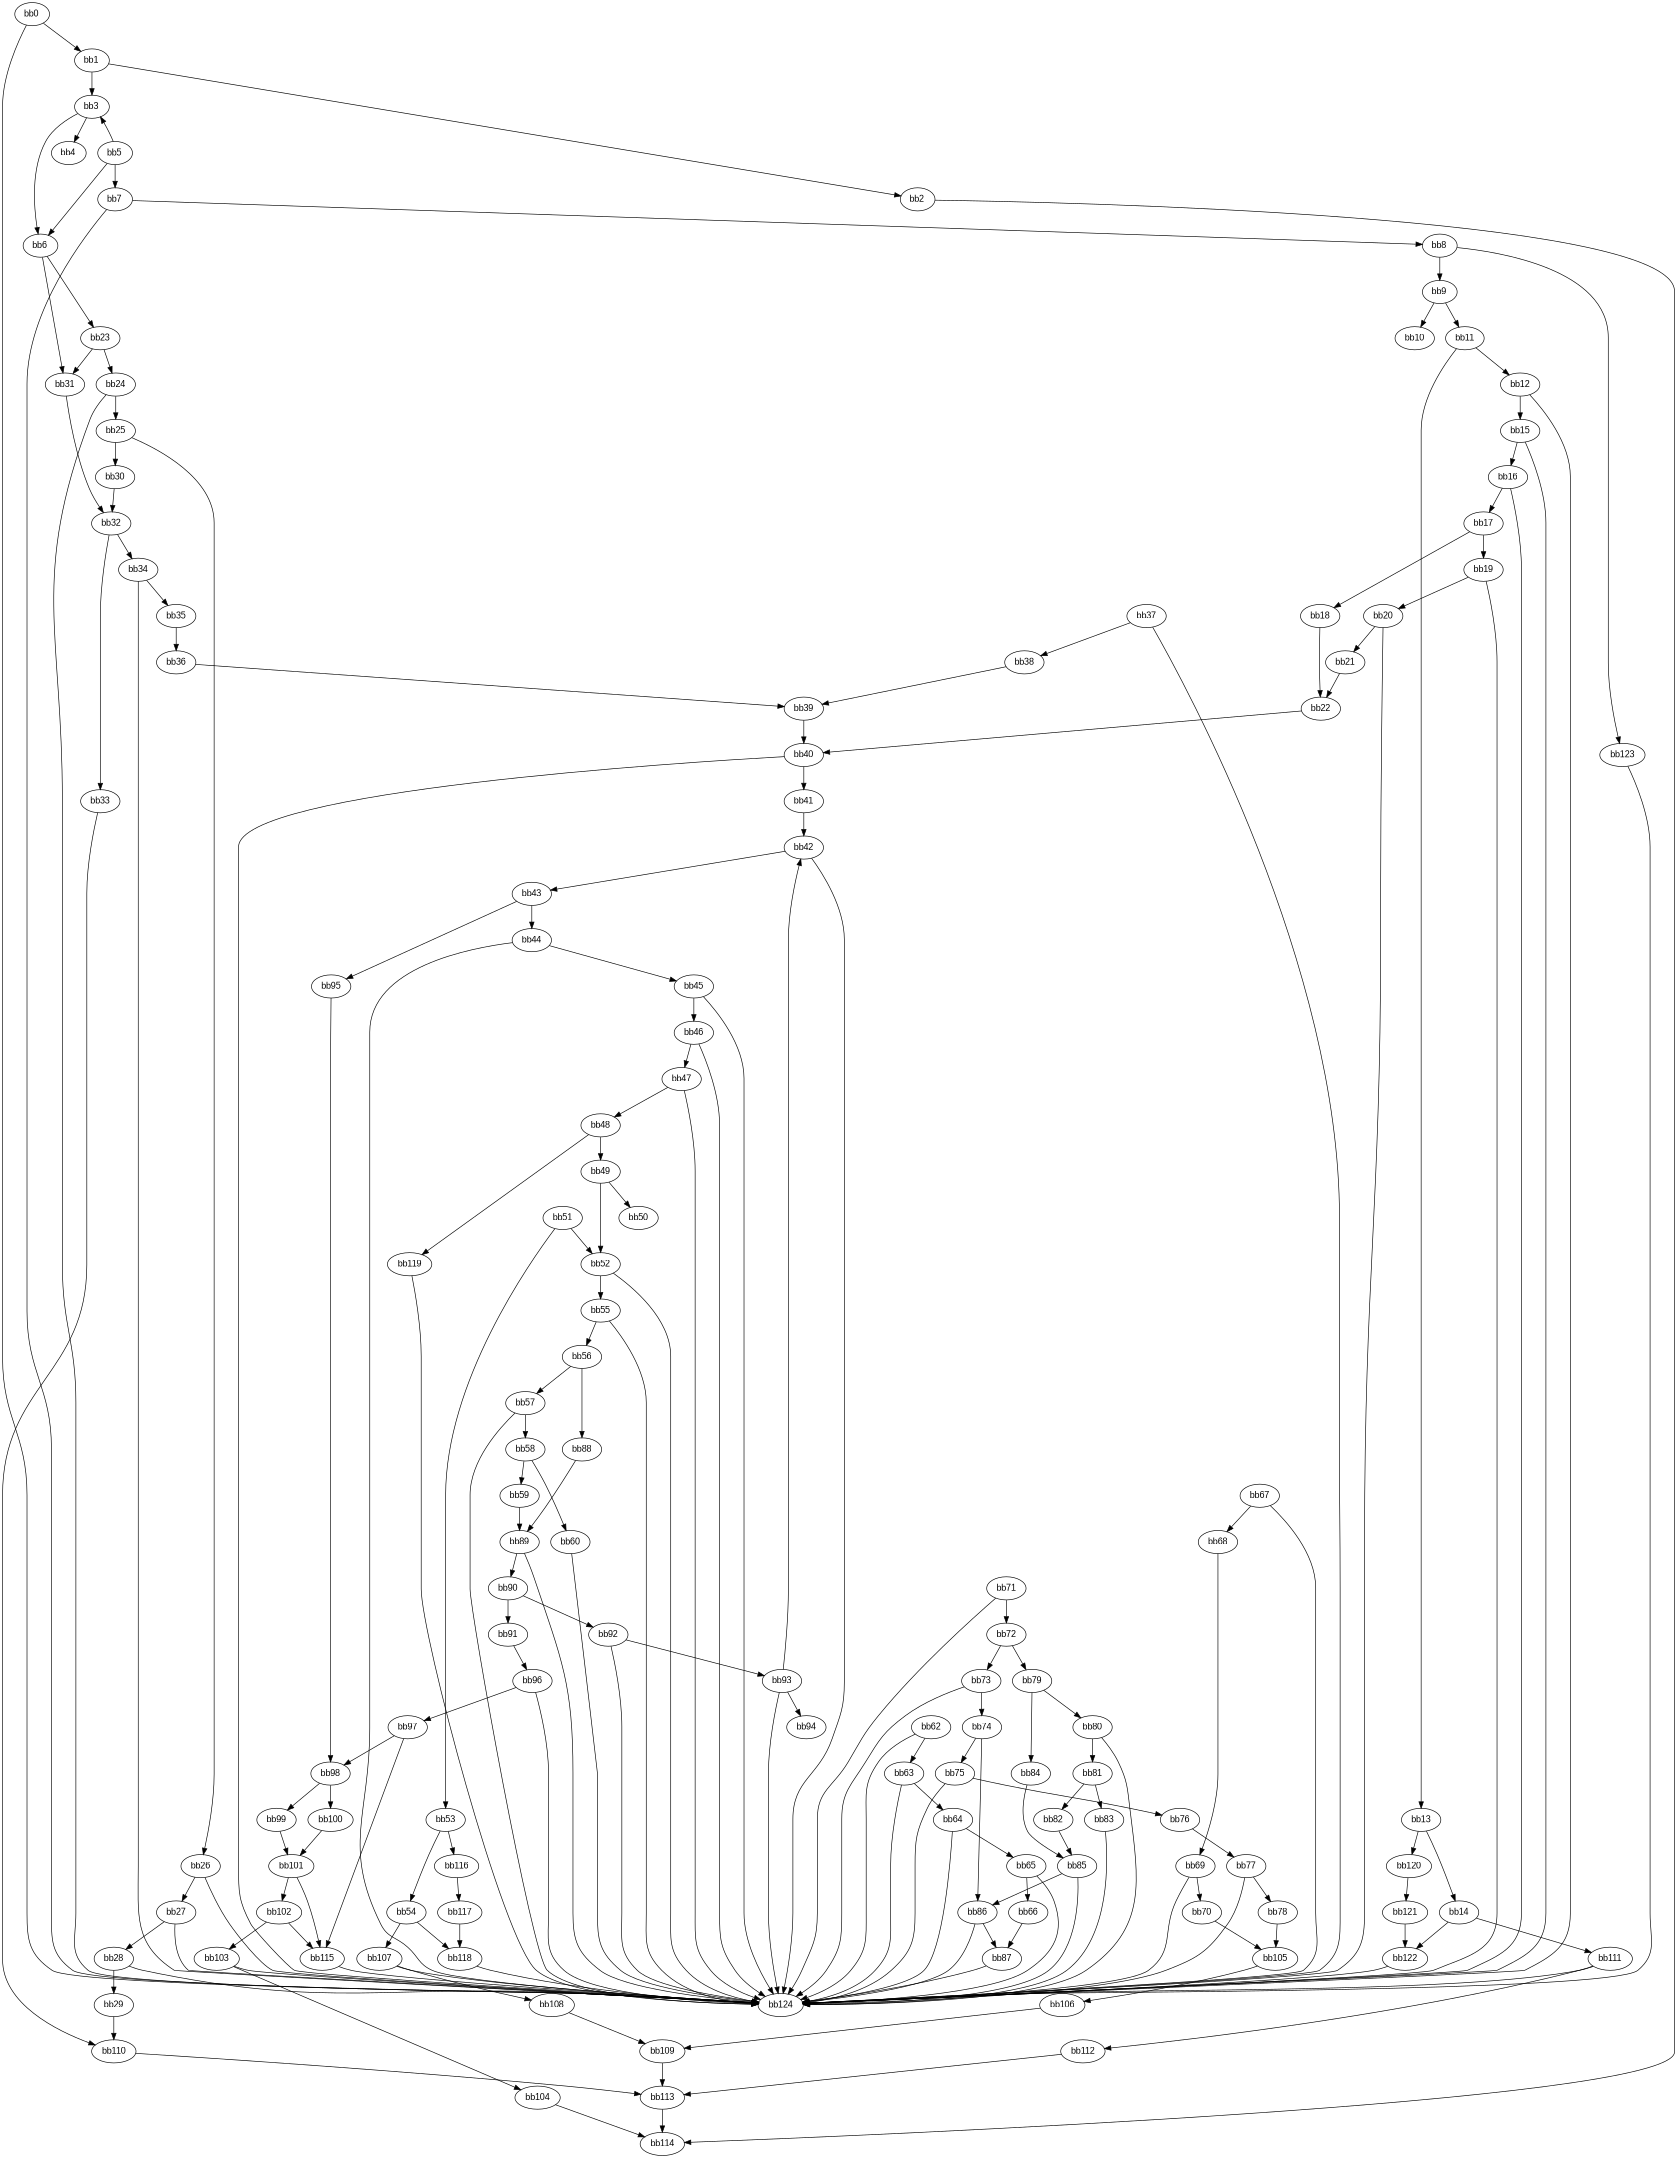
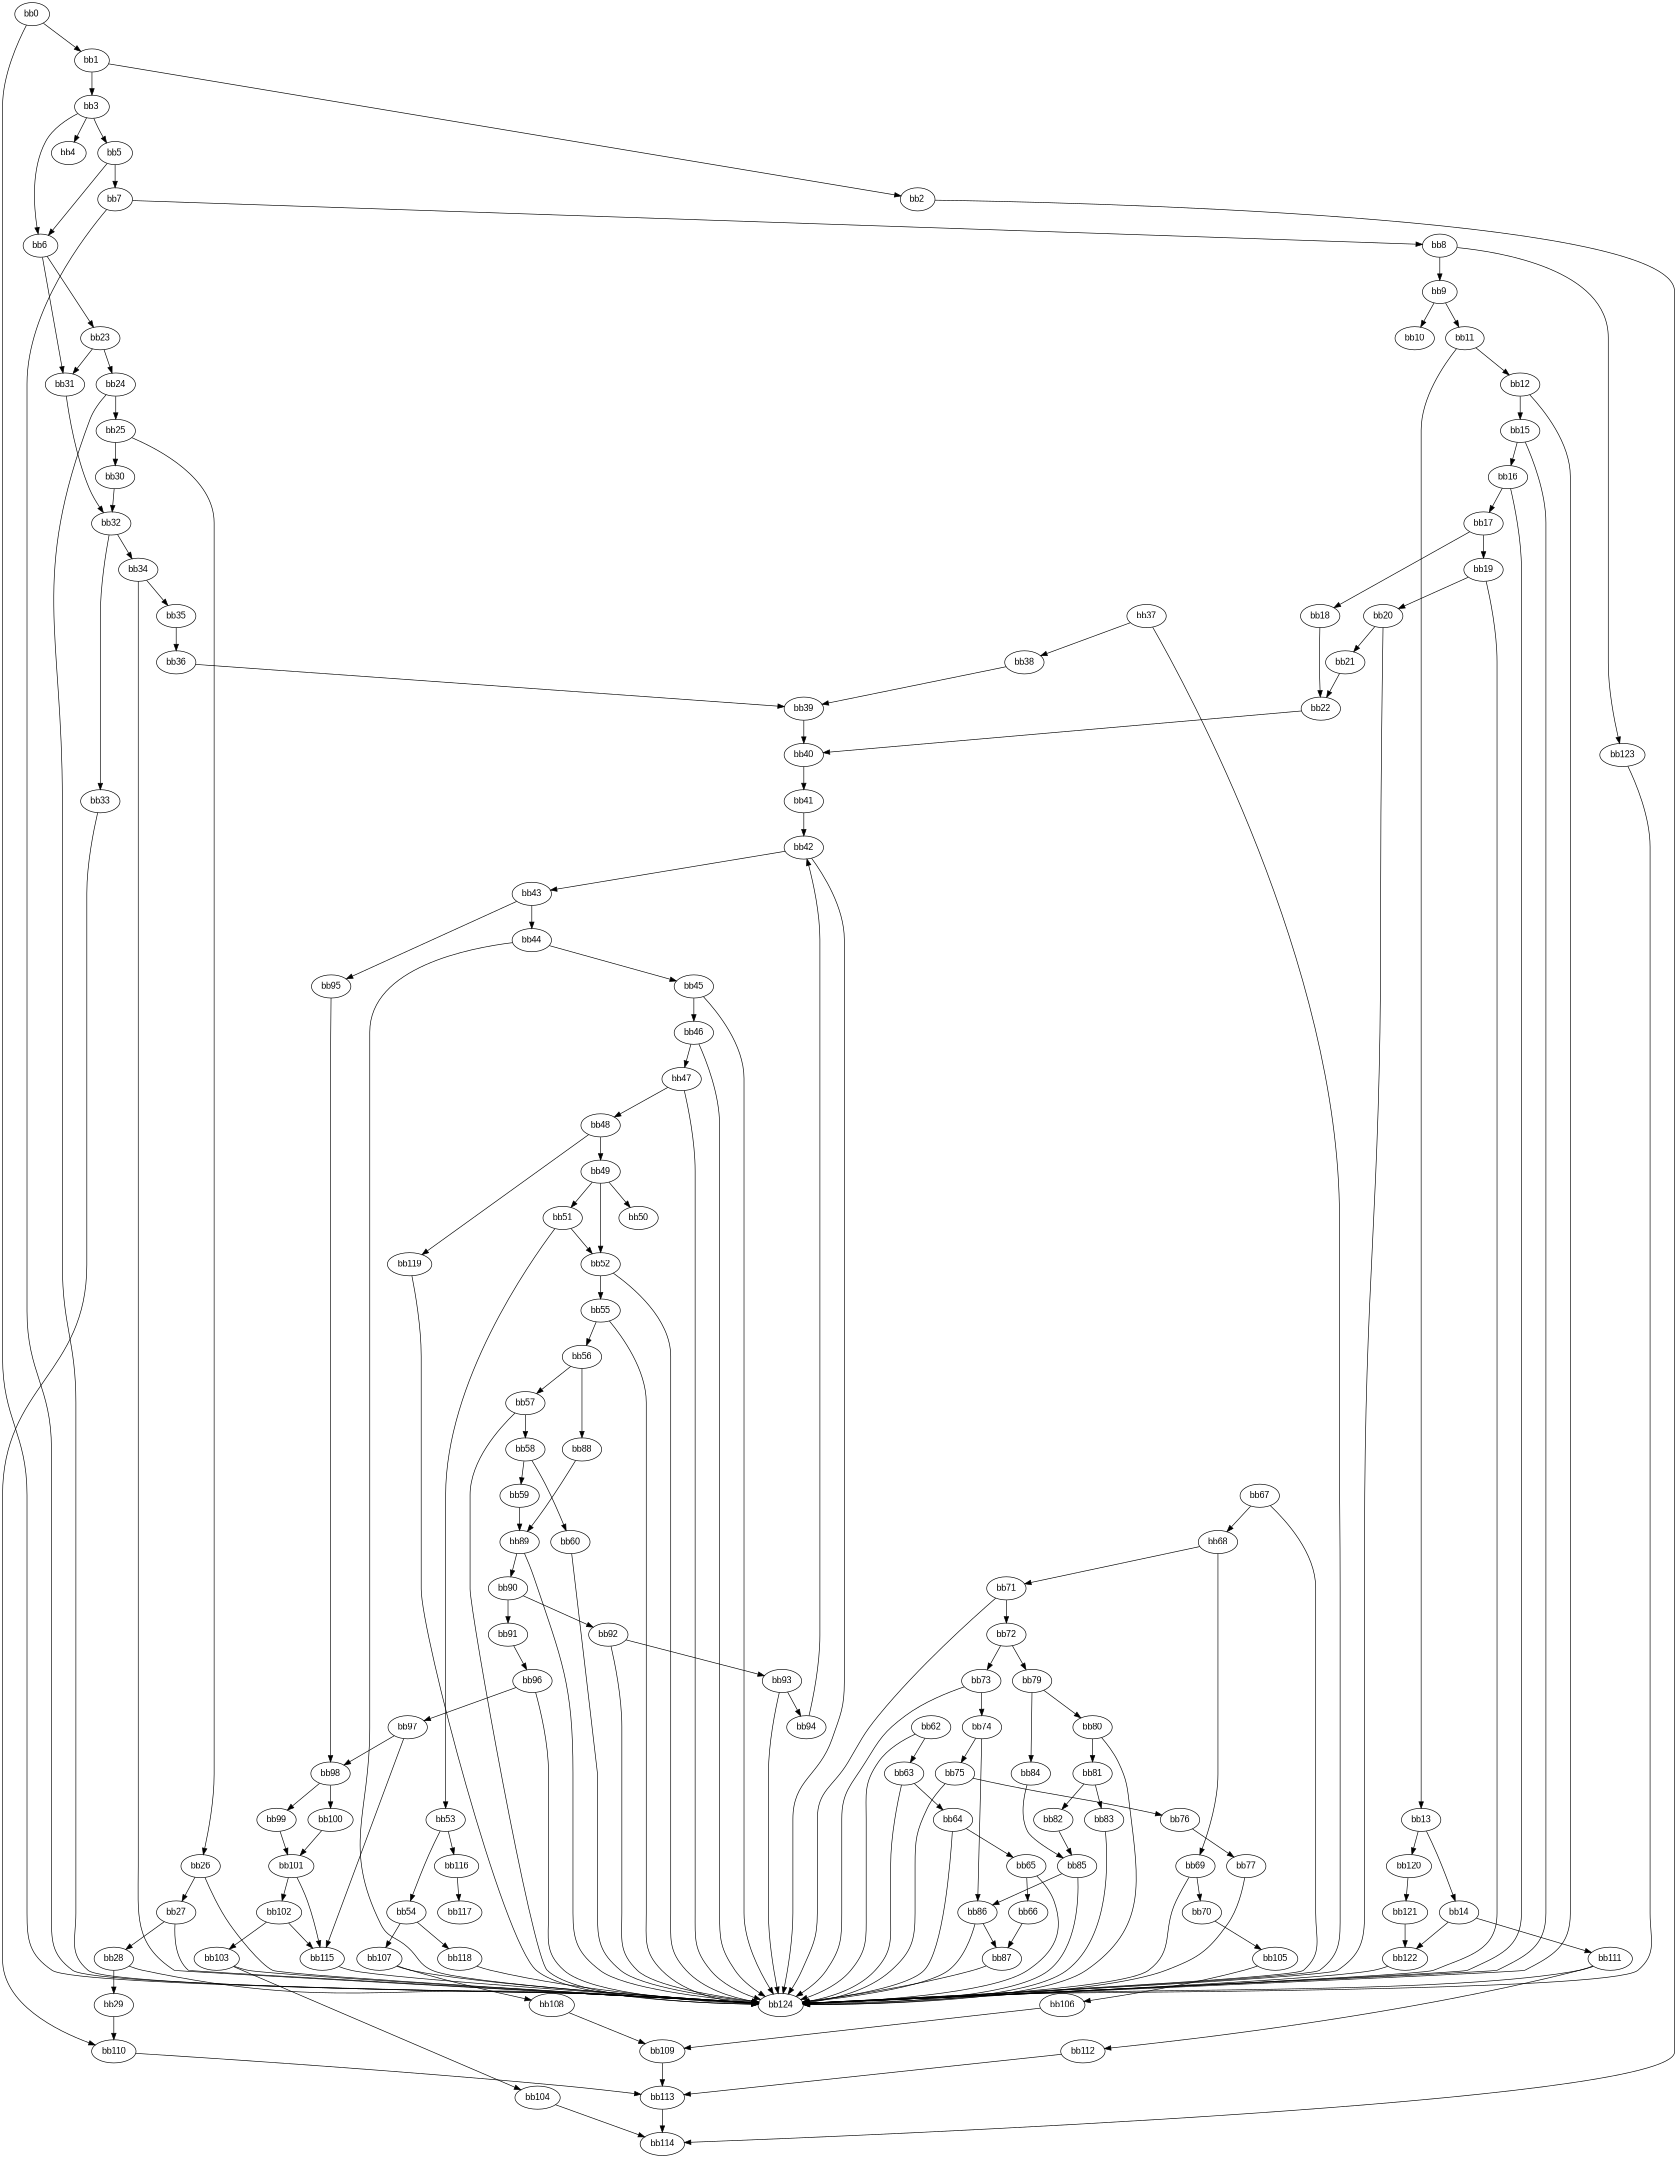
(109, 132) -> (98, 128)
none -> (584, 1192)
(788, 1267) -> (820, 1291)
(239, 1367) -> none
none -> (1115, 1564)
(1278, 1912) -> none
(460, 1932) -> none
